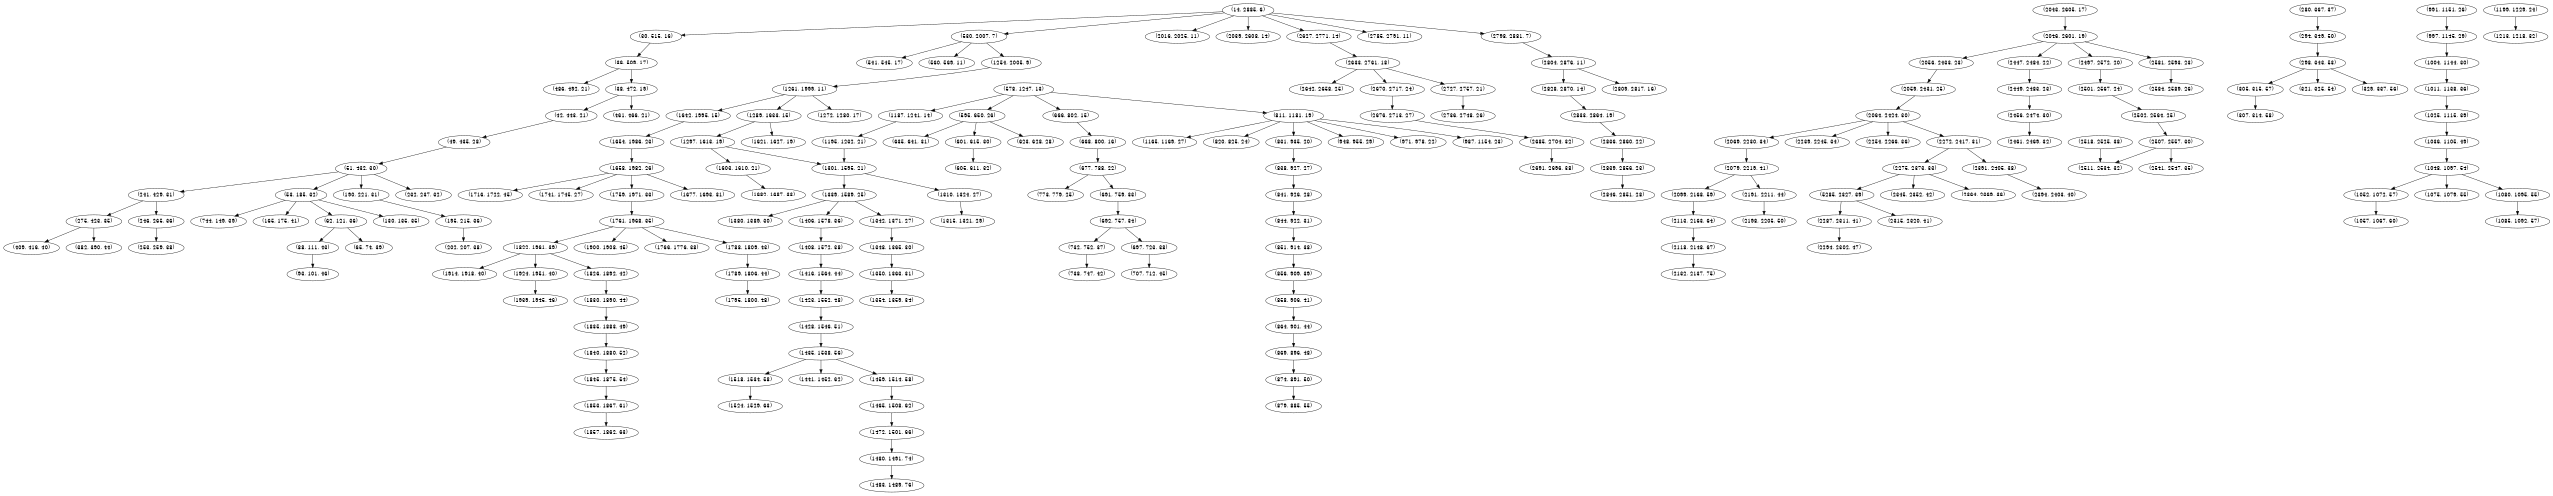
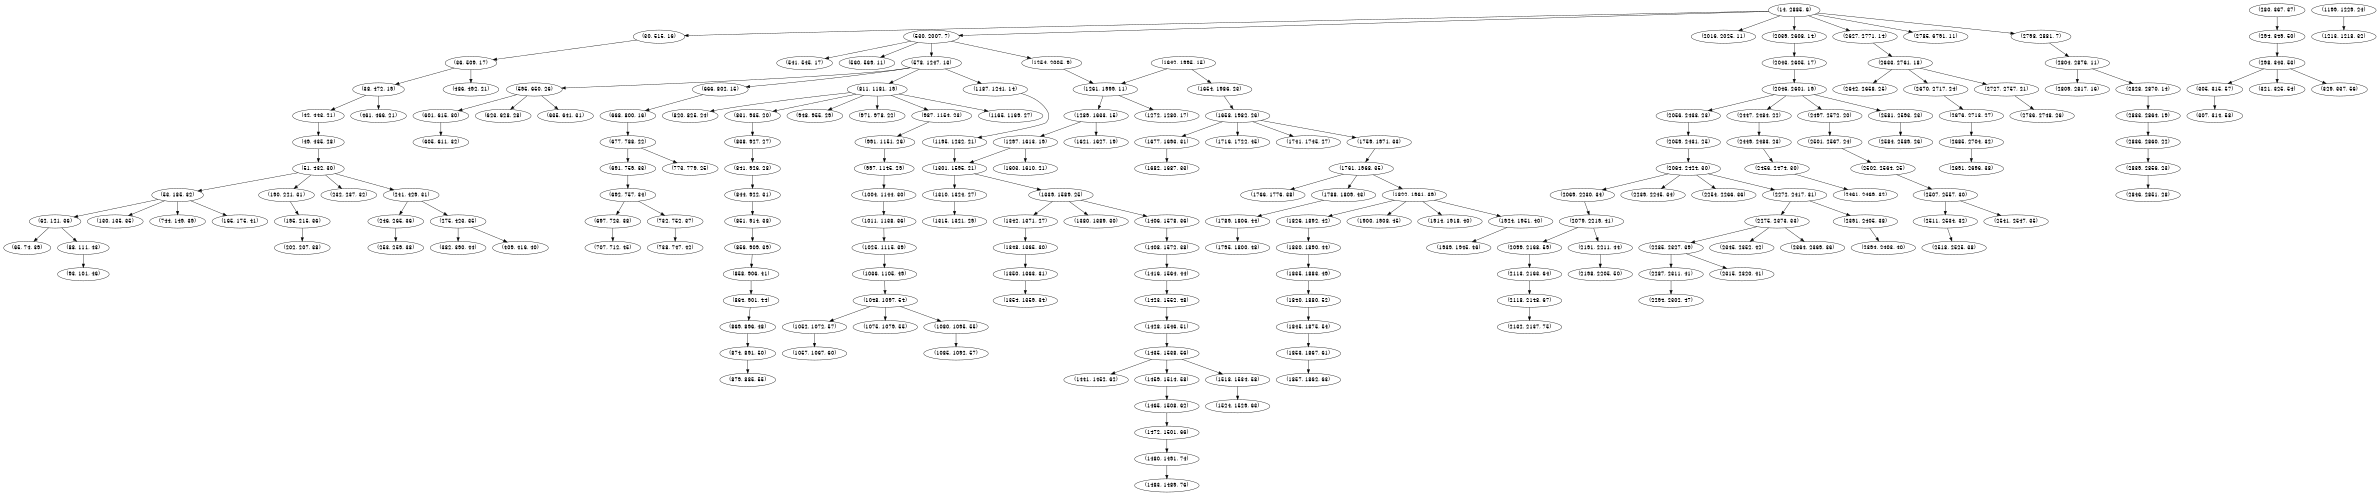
(1390, 37) -> (1936, 37)
none -> (931, 48)
none -> (1794, 48)
(753, 102) -> (1146, 76)
none -> (915, 128)
(2100, 154) -> (1949, 233)
(754, 181) -> (1167, 154)
(1842, 195) -> (1671, 248)
(620, 233) -> (1398, 207)
